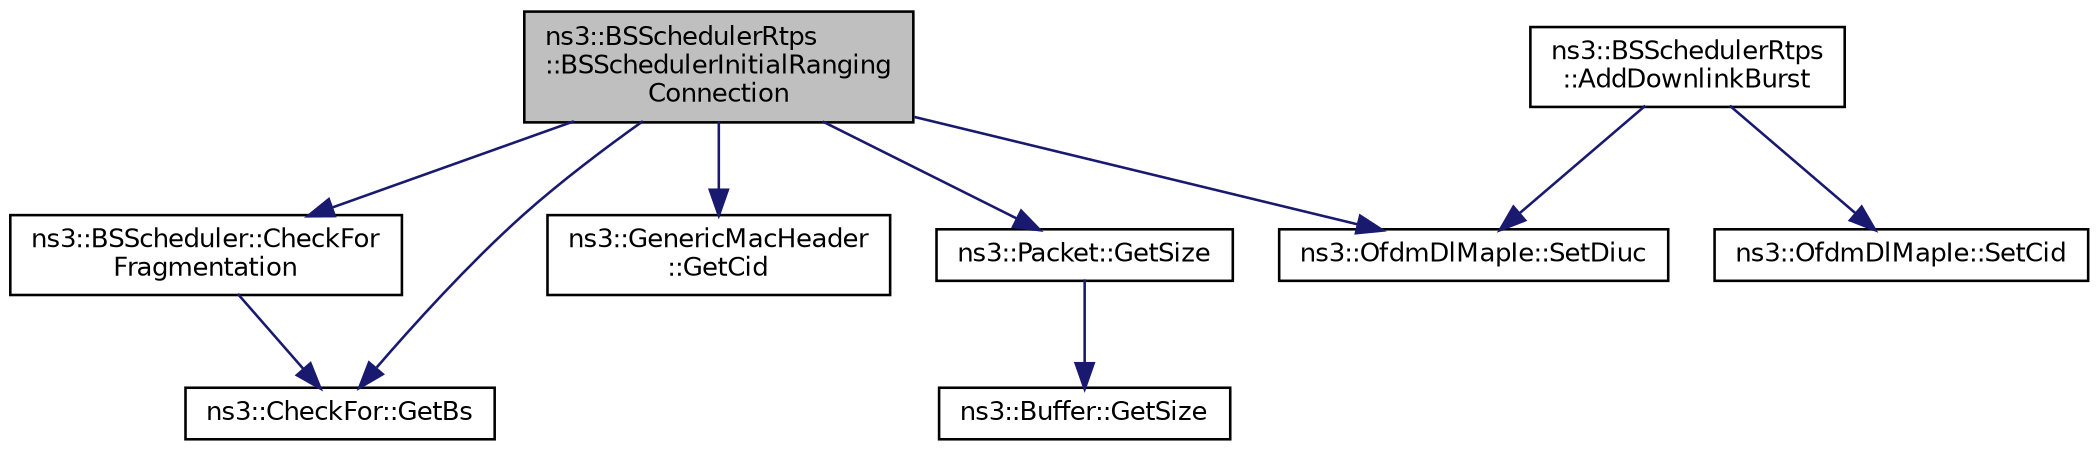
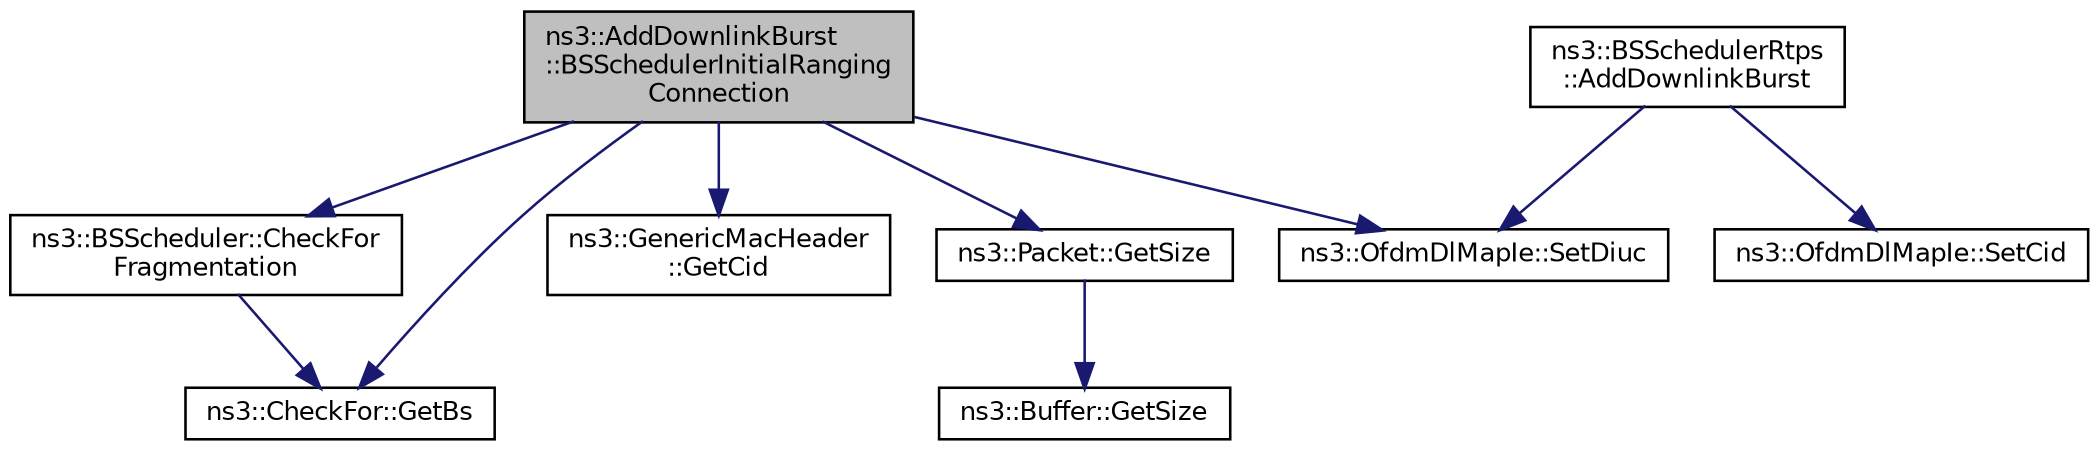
(719, 67) -> (719, 67)
